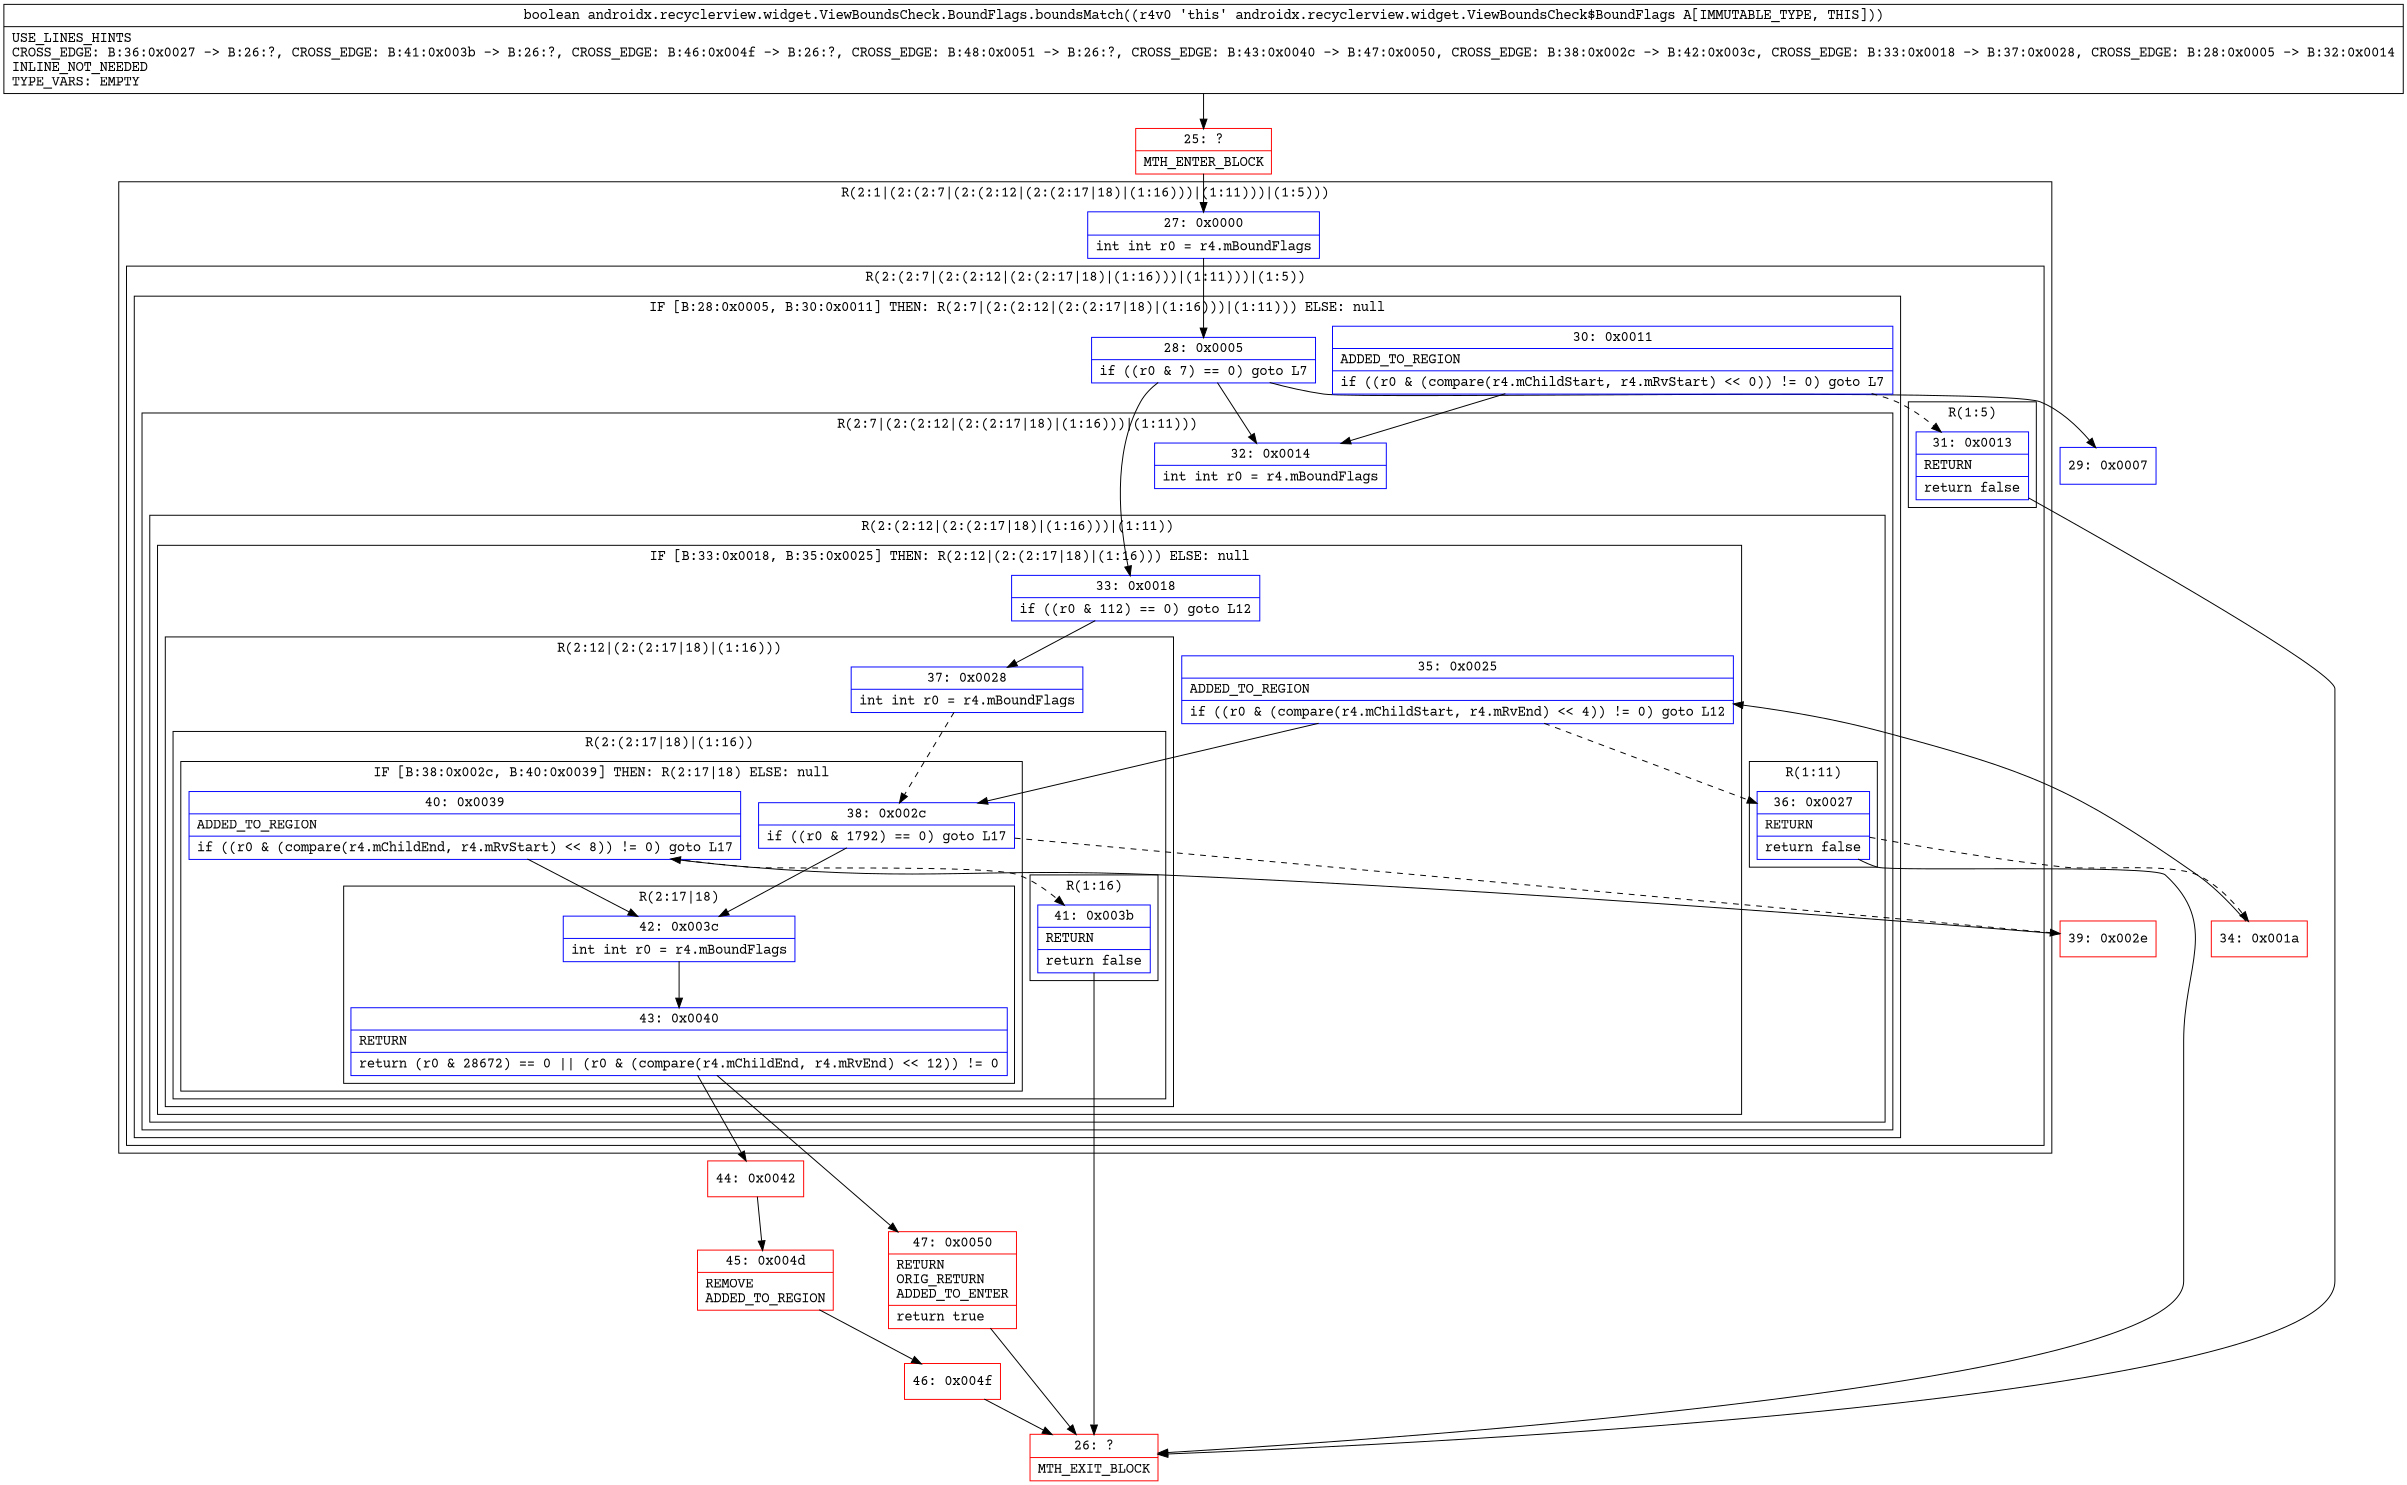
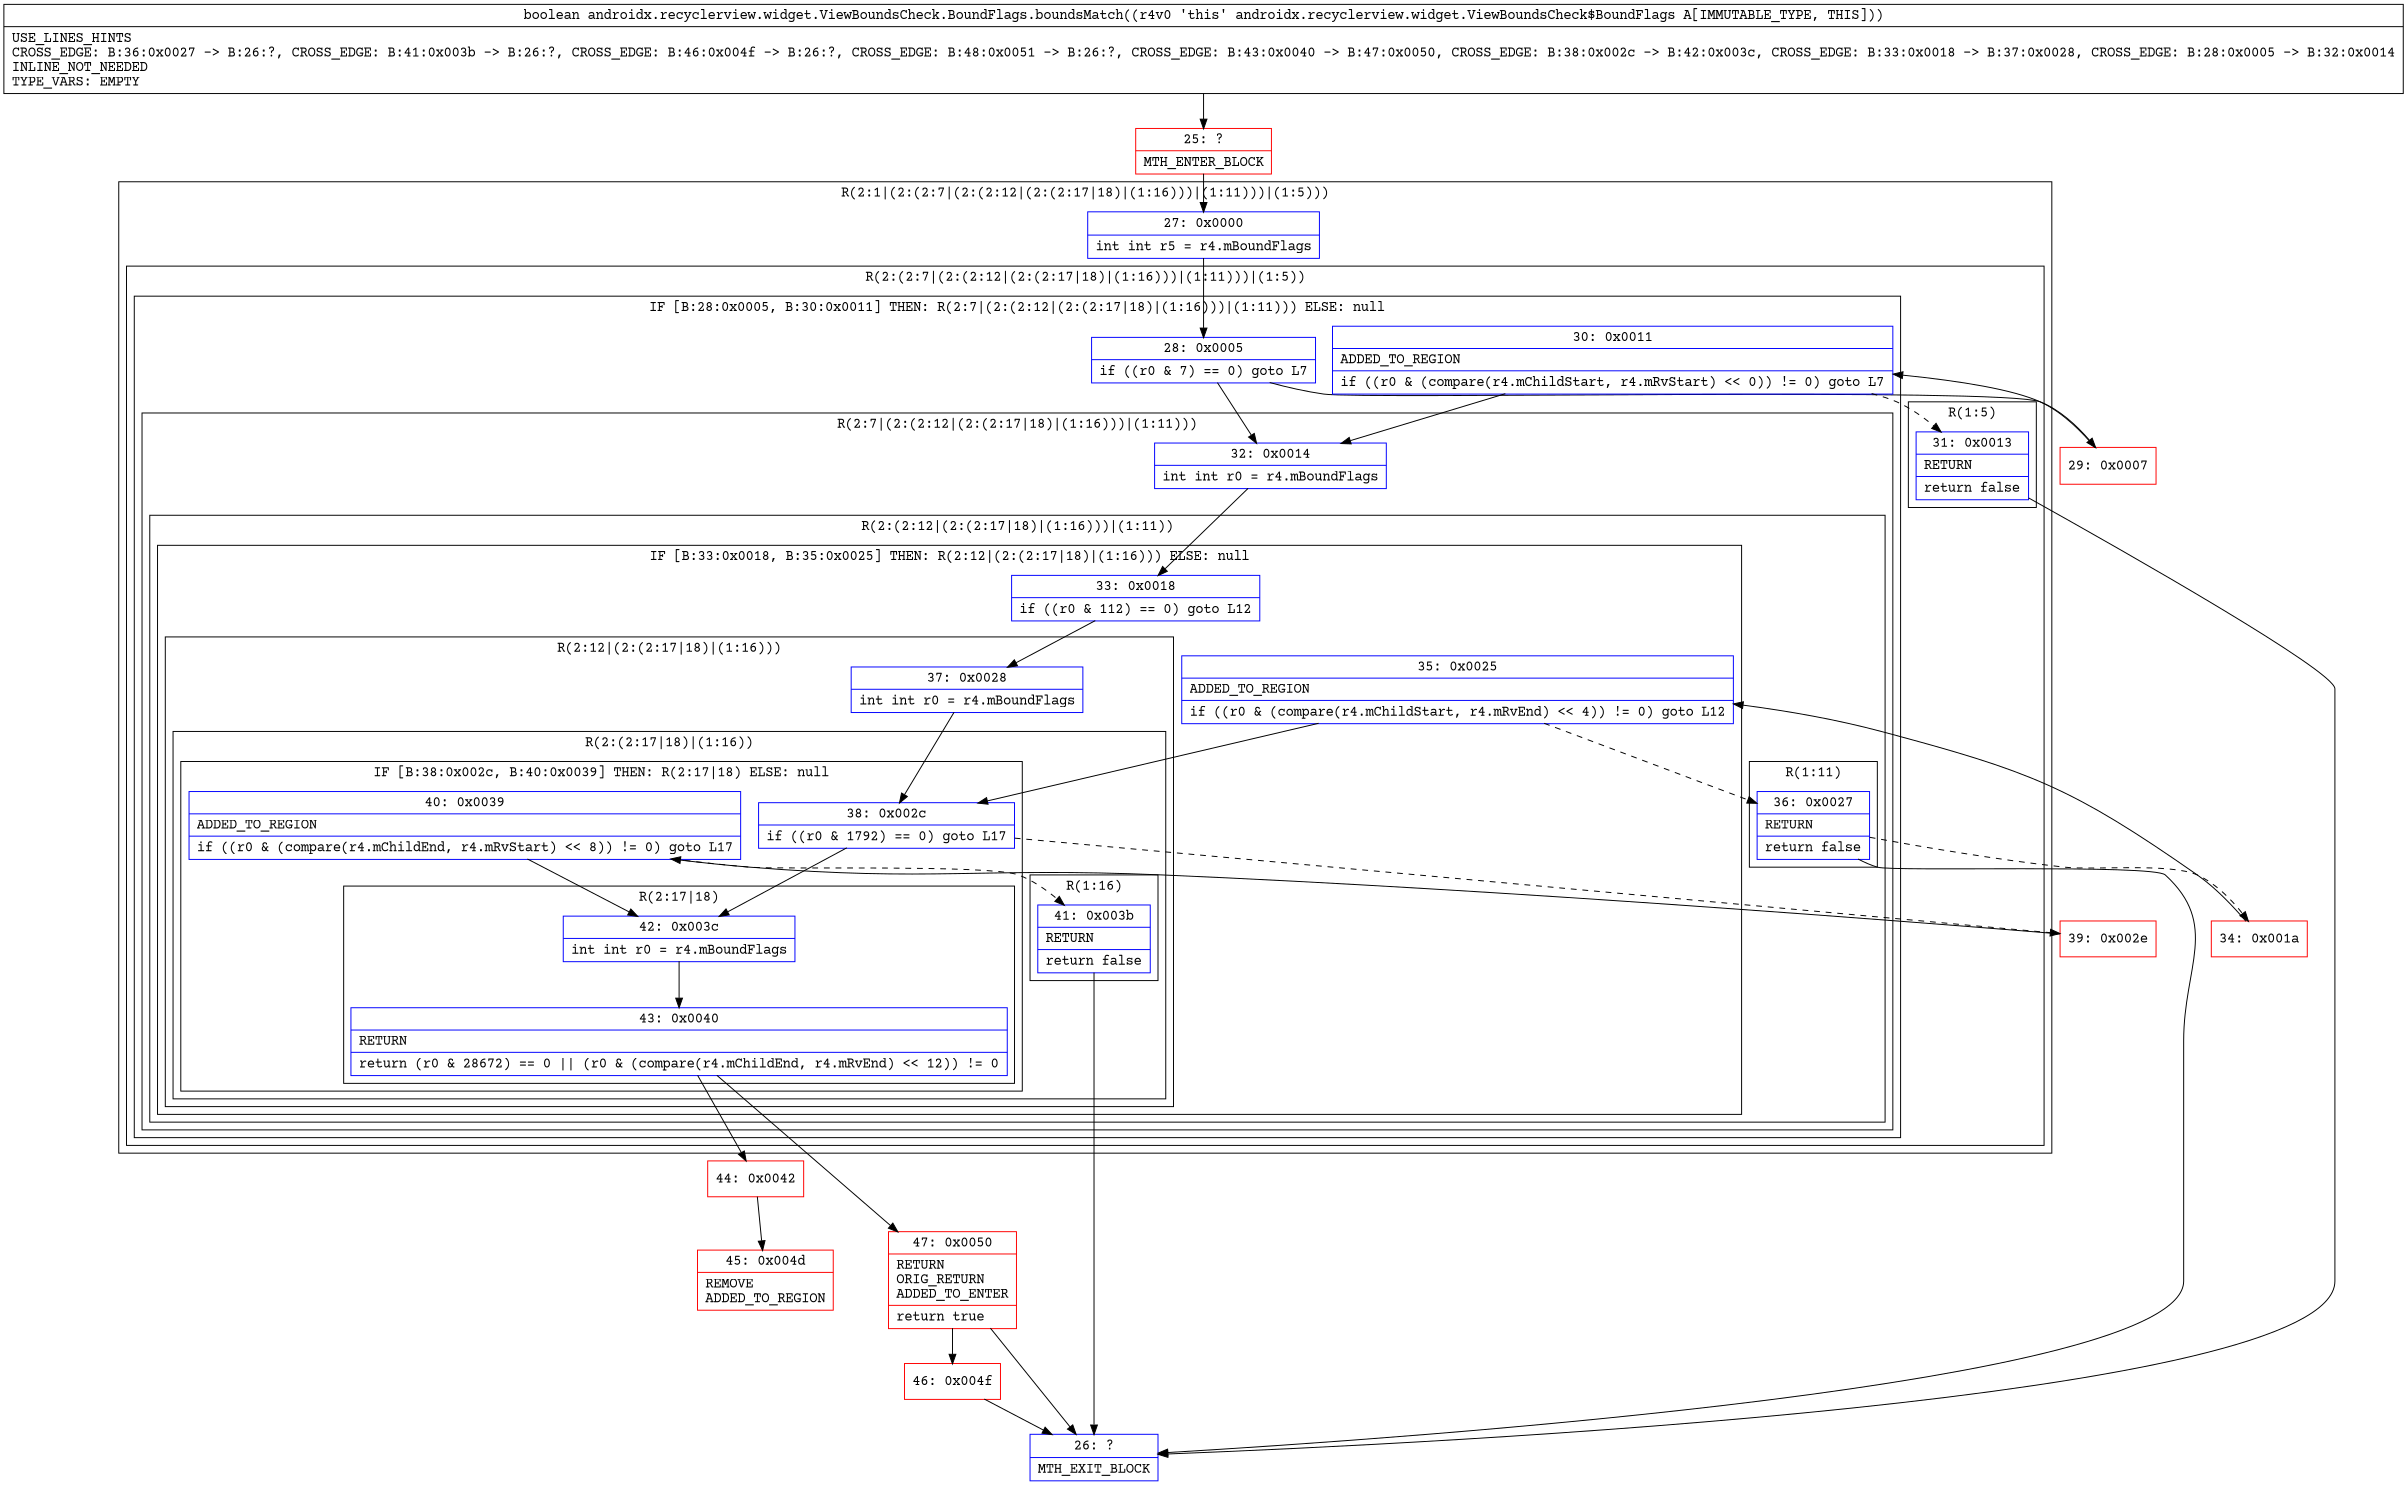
(1204, 246) -> (1204, 246)
none -> (2008, 391)
(2108, 466) -> (2108, 466)
(1121, 470) -> (1207, 529)
(929, 753) -> (929, 753)
(866, 1335) -> (952, 1341)
(1094, 1458) -> (1094, 1458)
